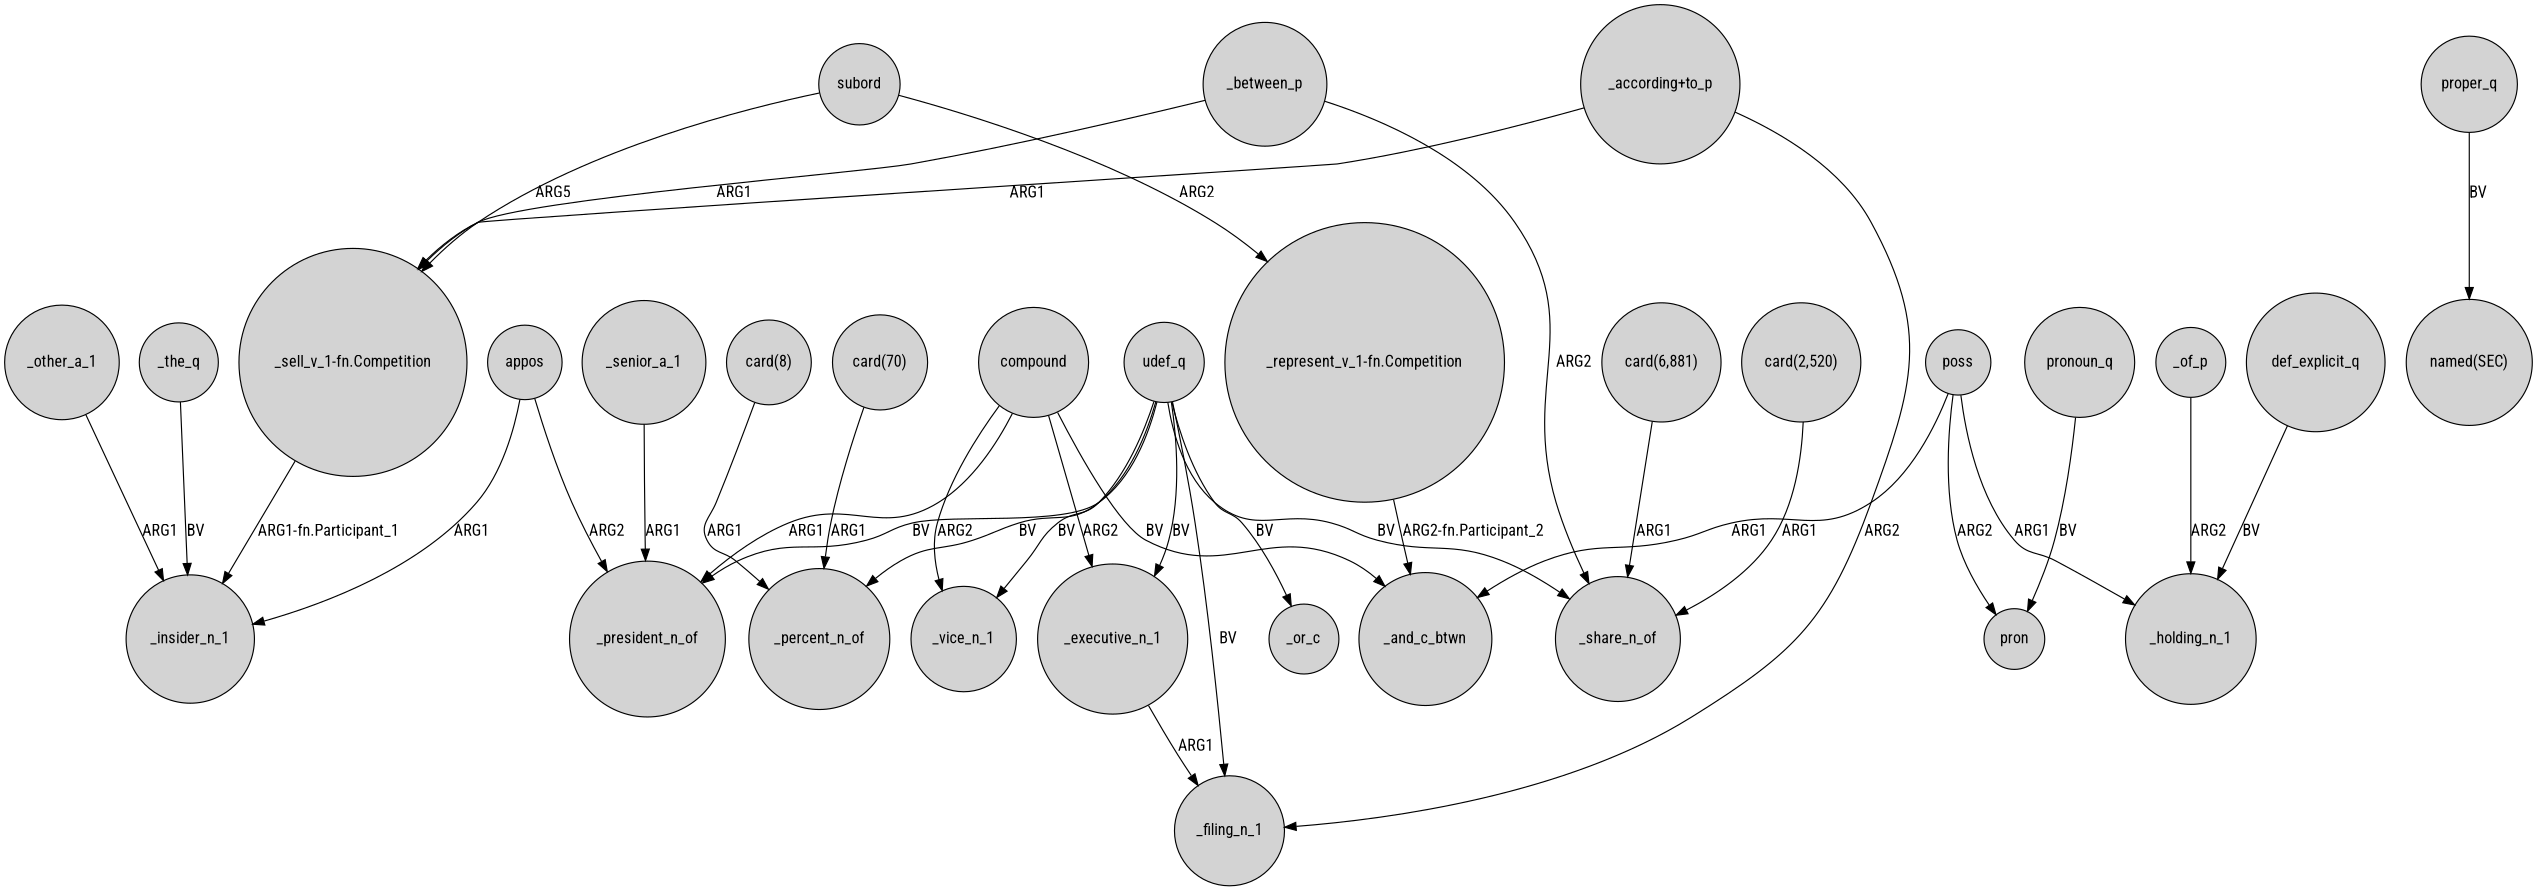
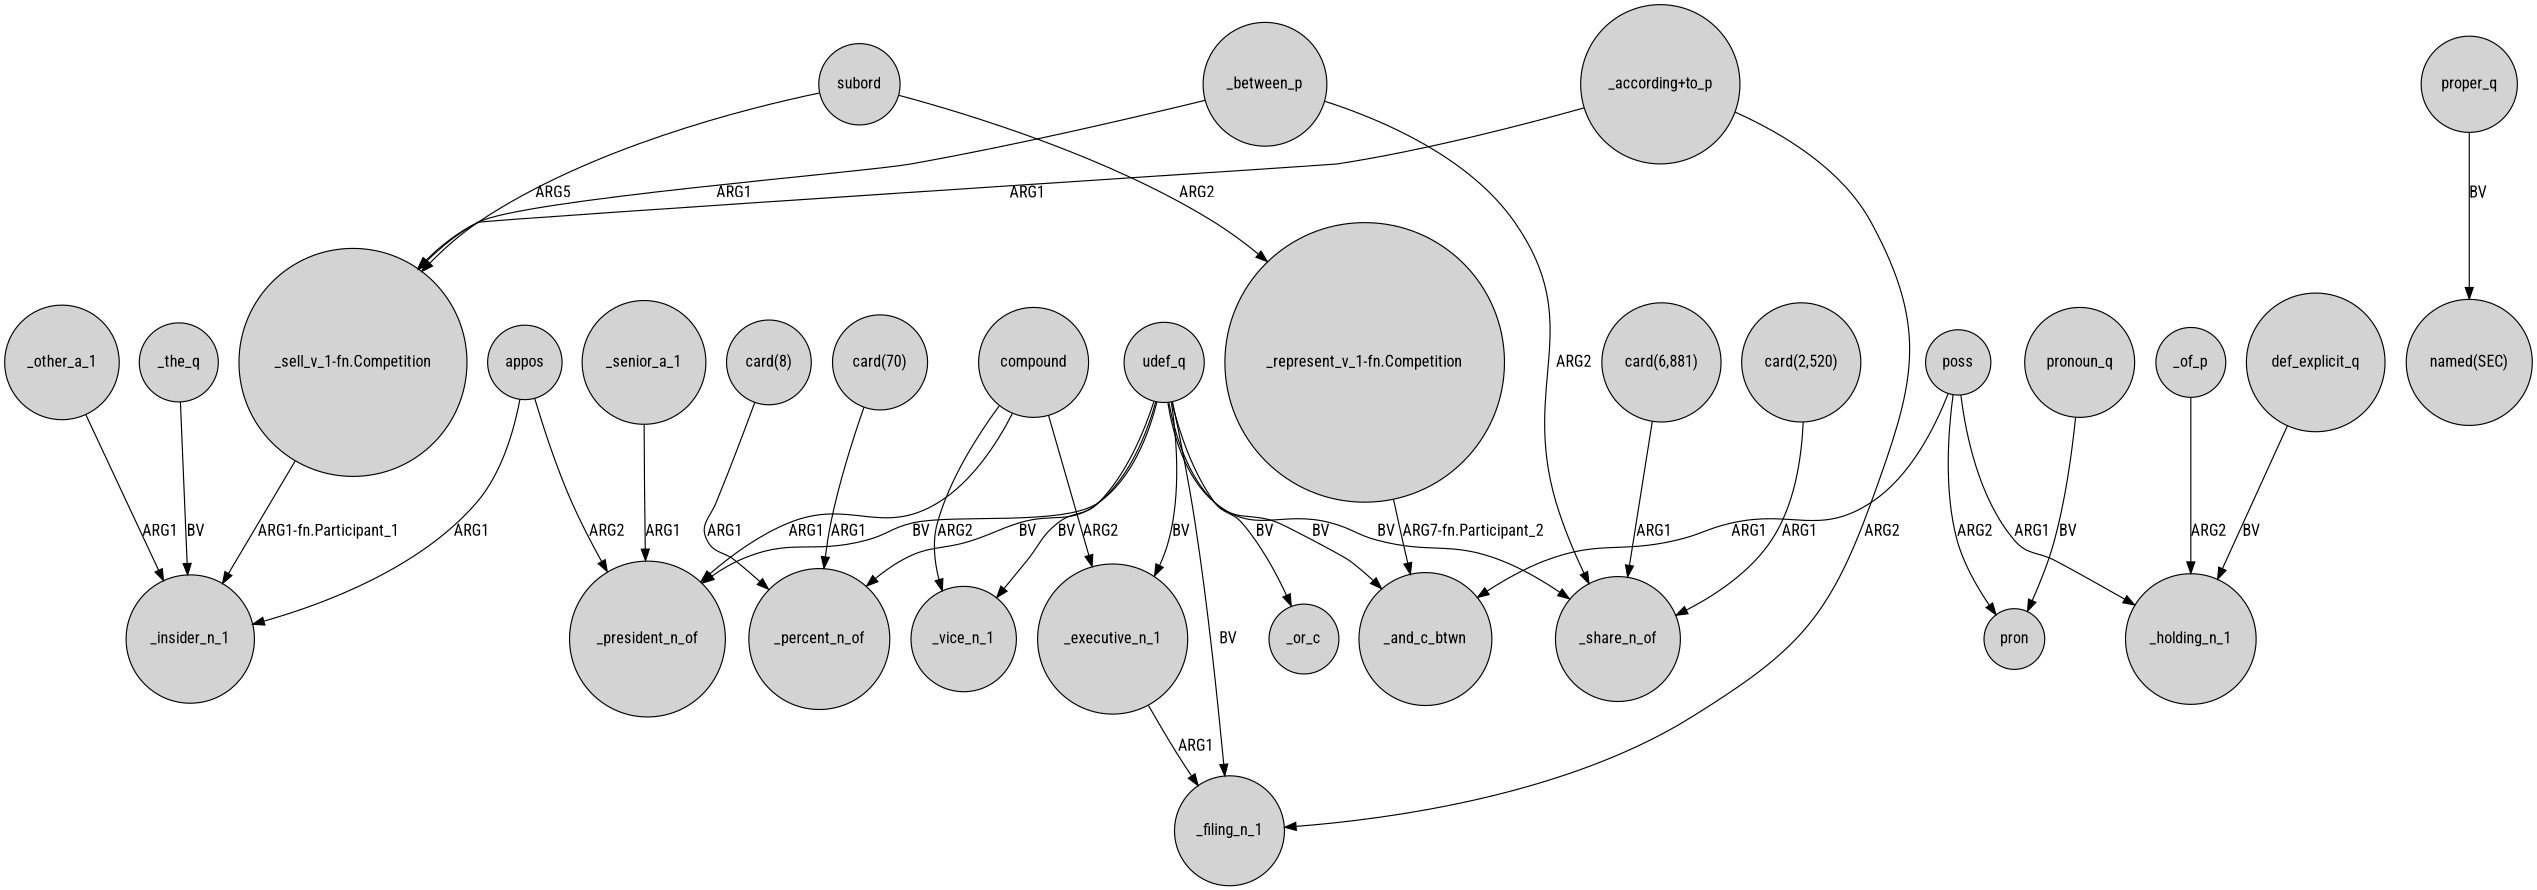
(1474, 532) -> (1474, 532)
(1186, 553) -> (1287, 527)
